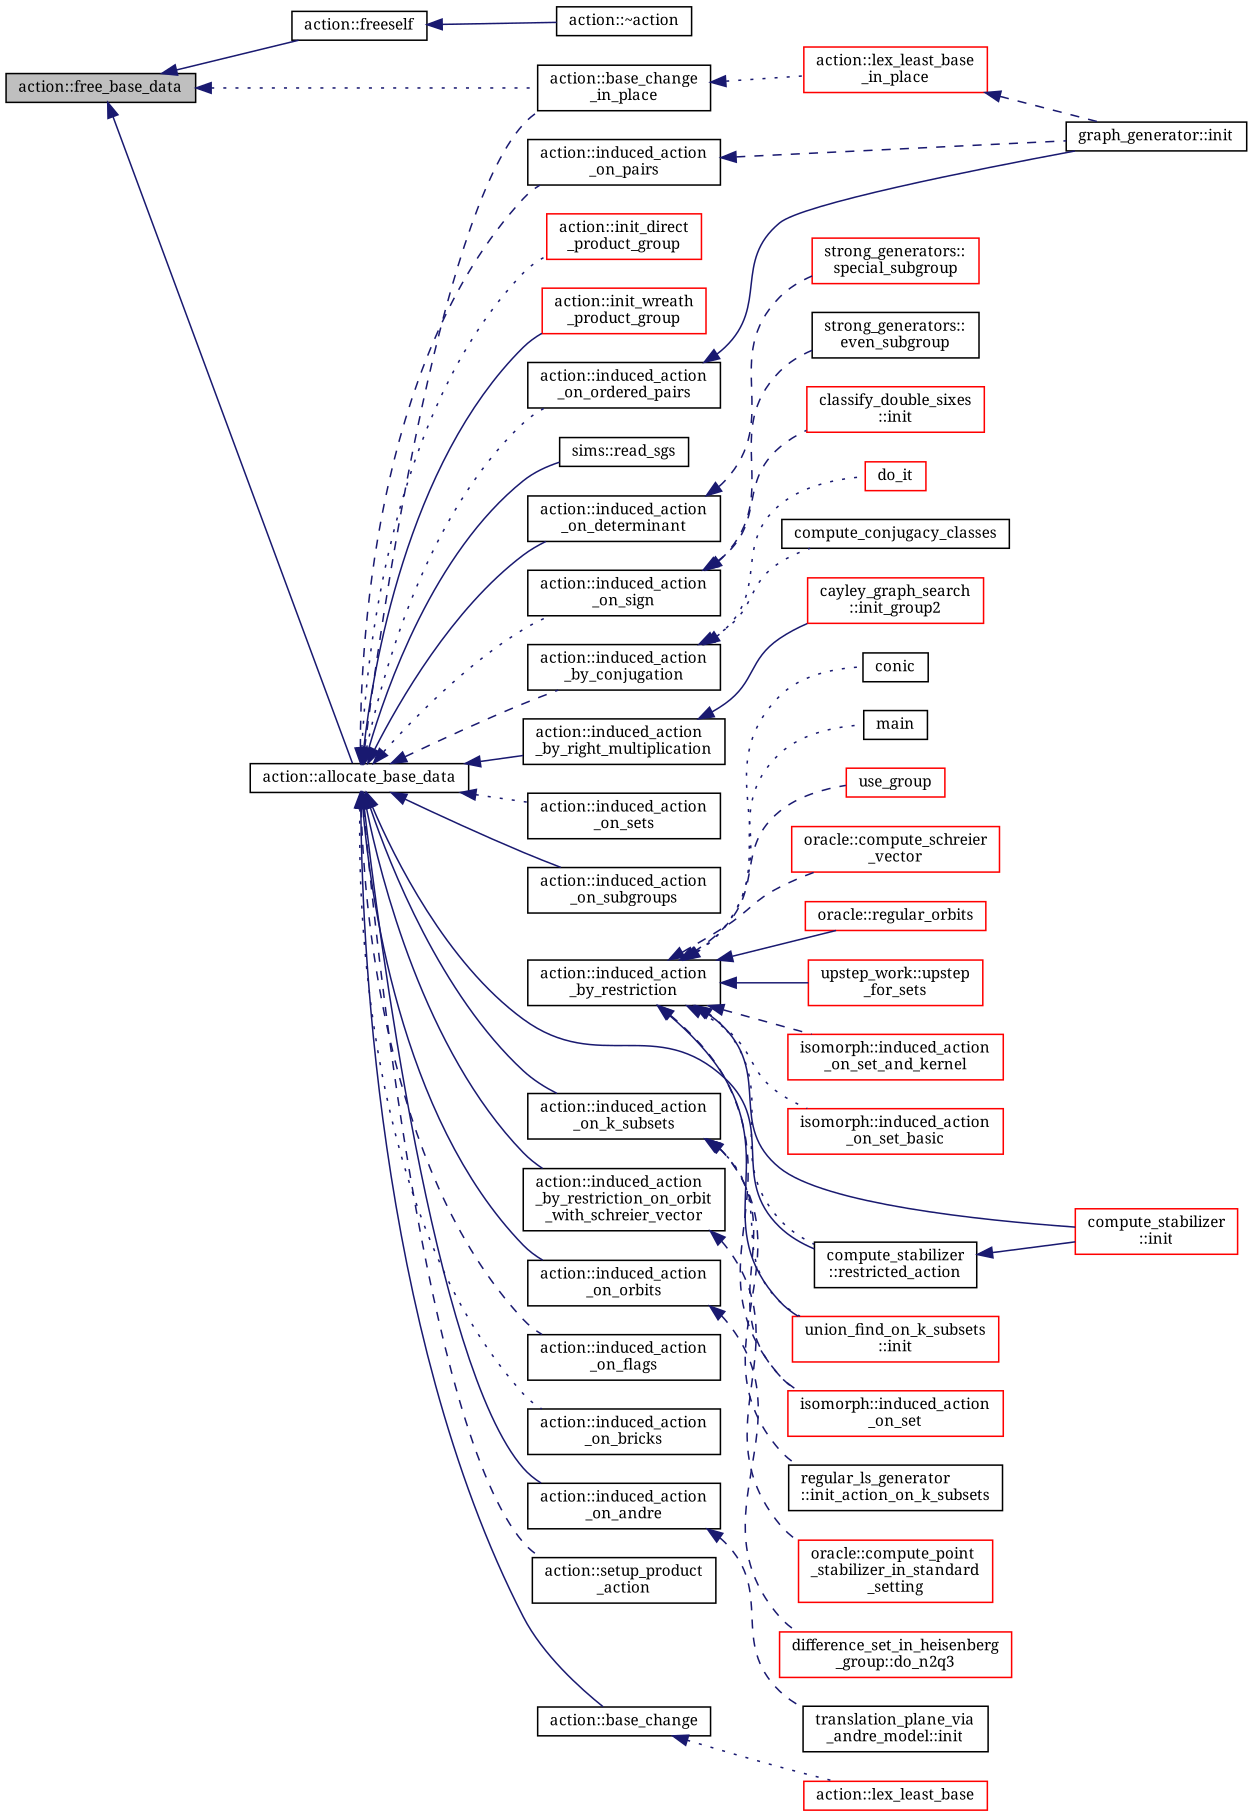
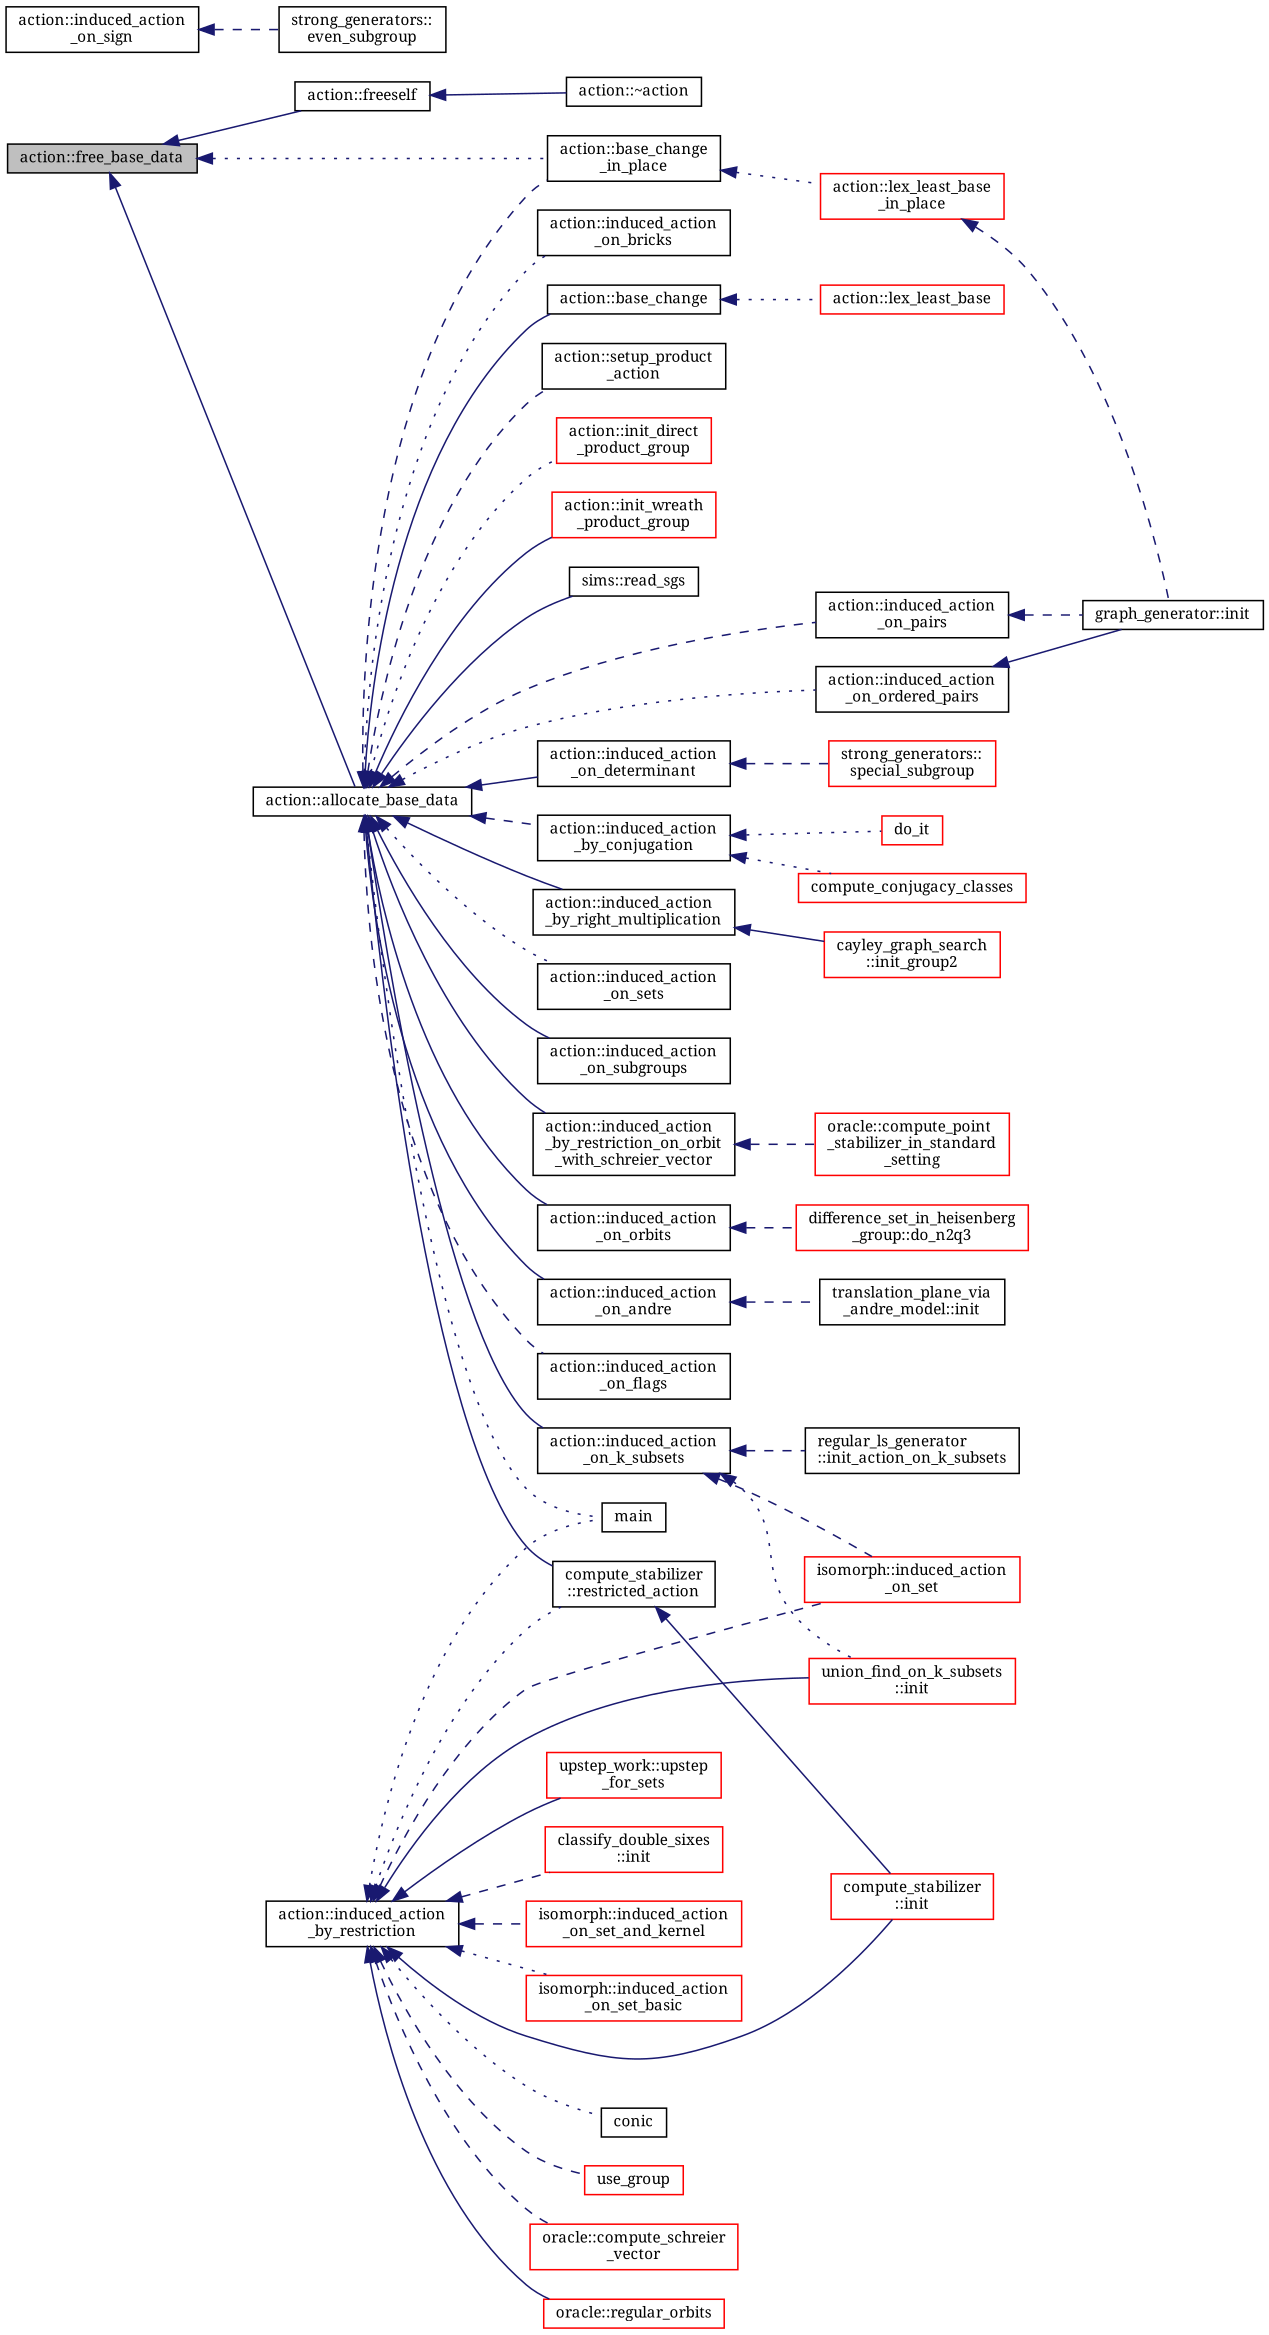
(761, 471) -> (506, 1885)
(896, 534) -> (912, 888)
(461, 676) -> (442, 1284)
